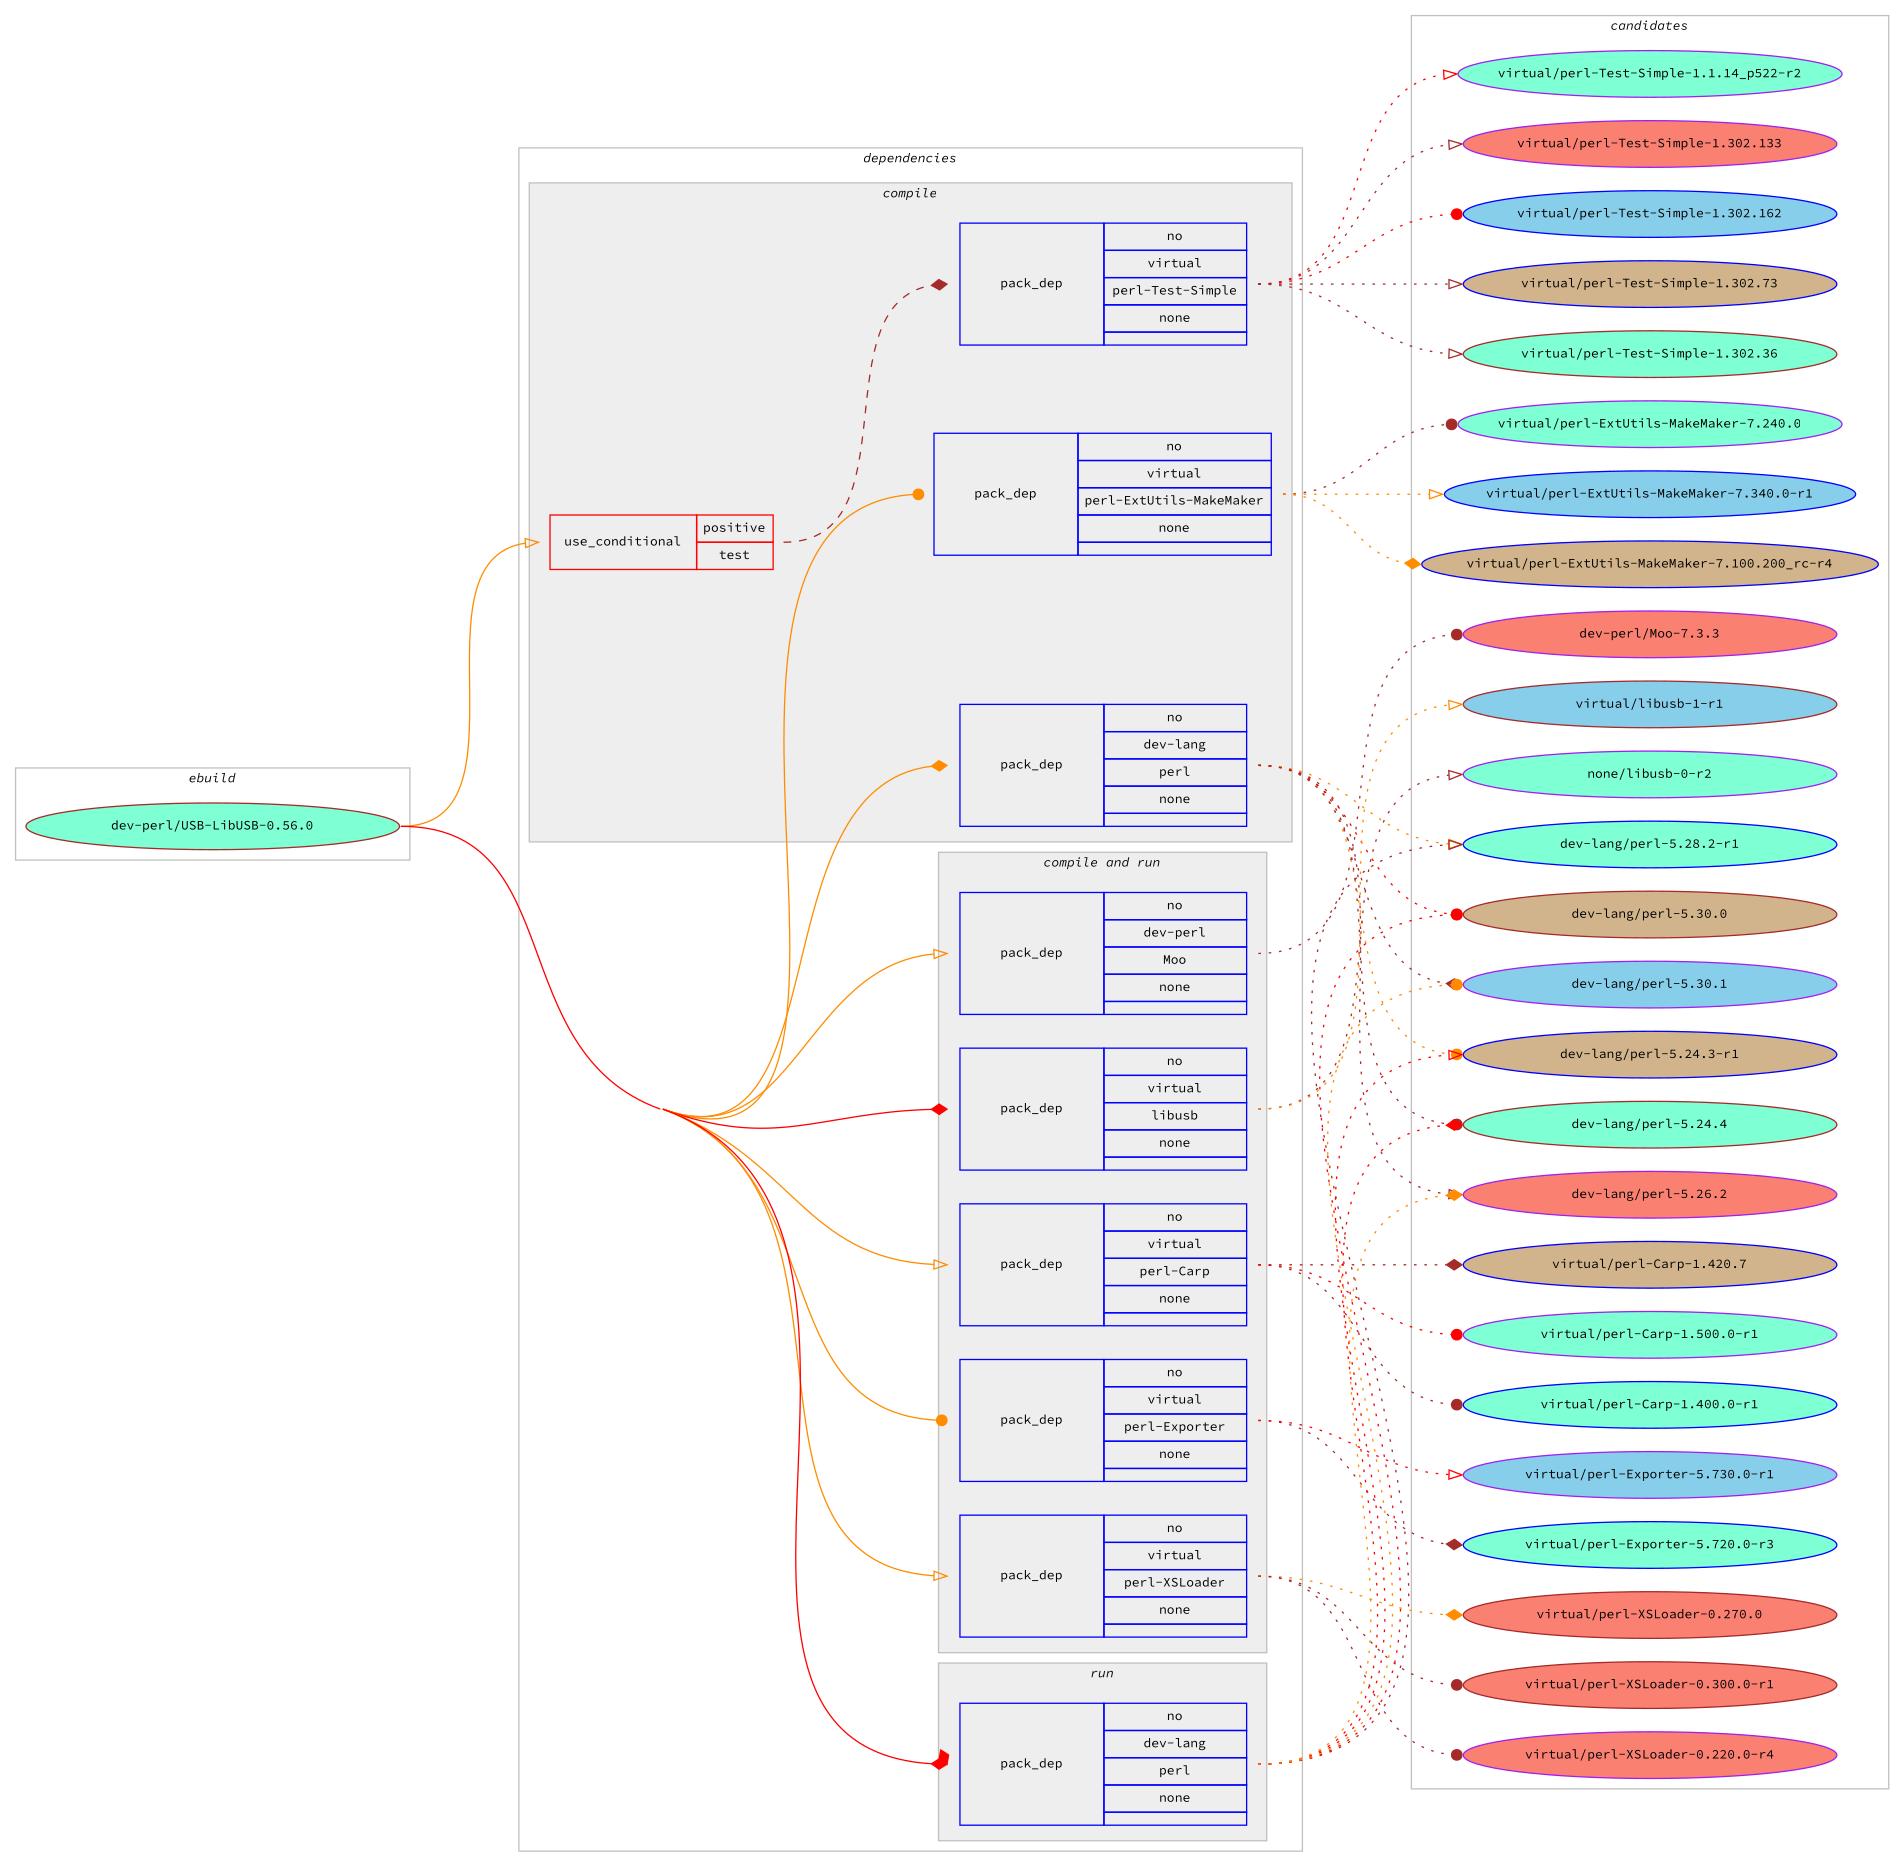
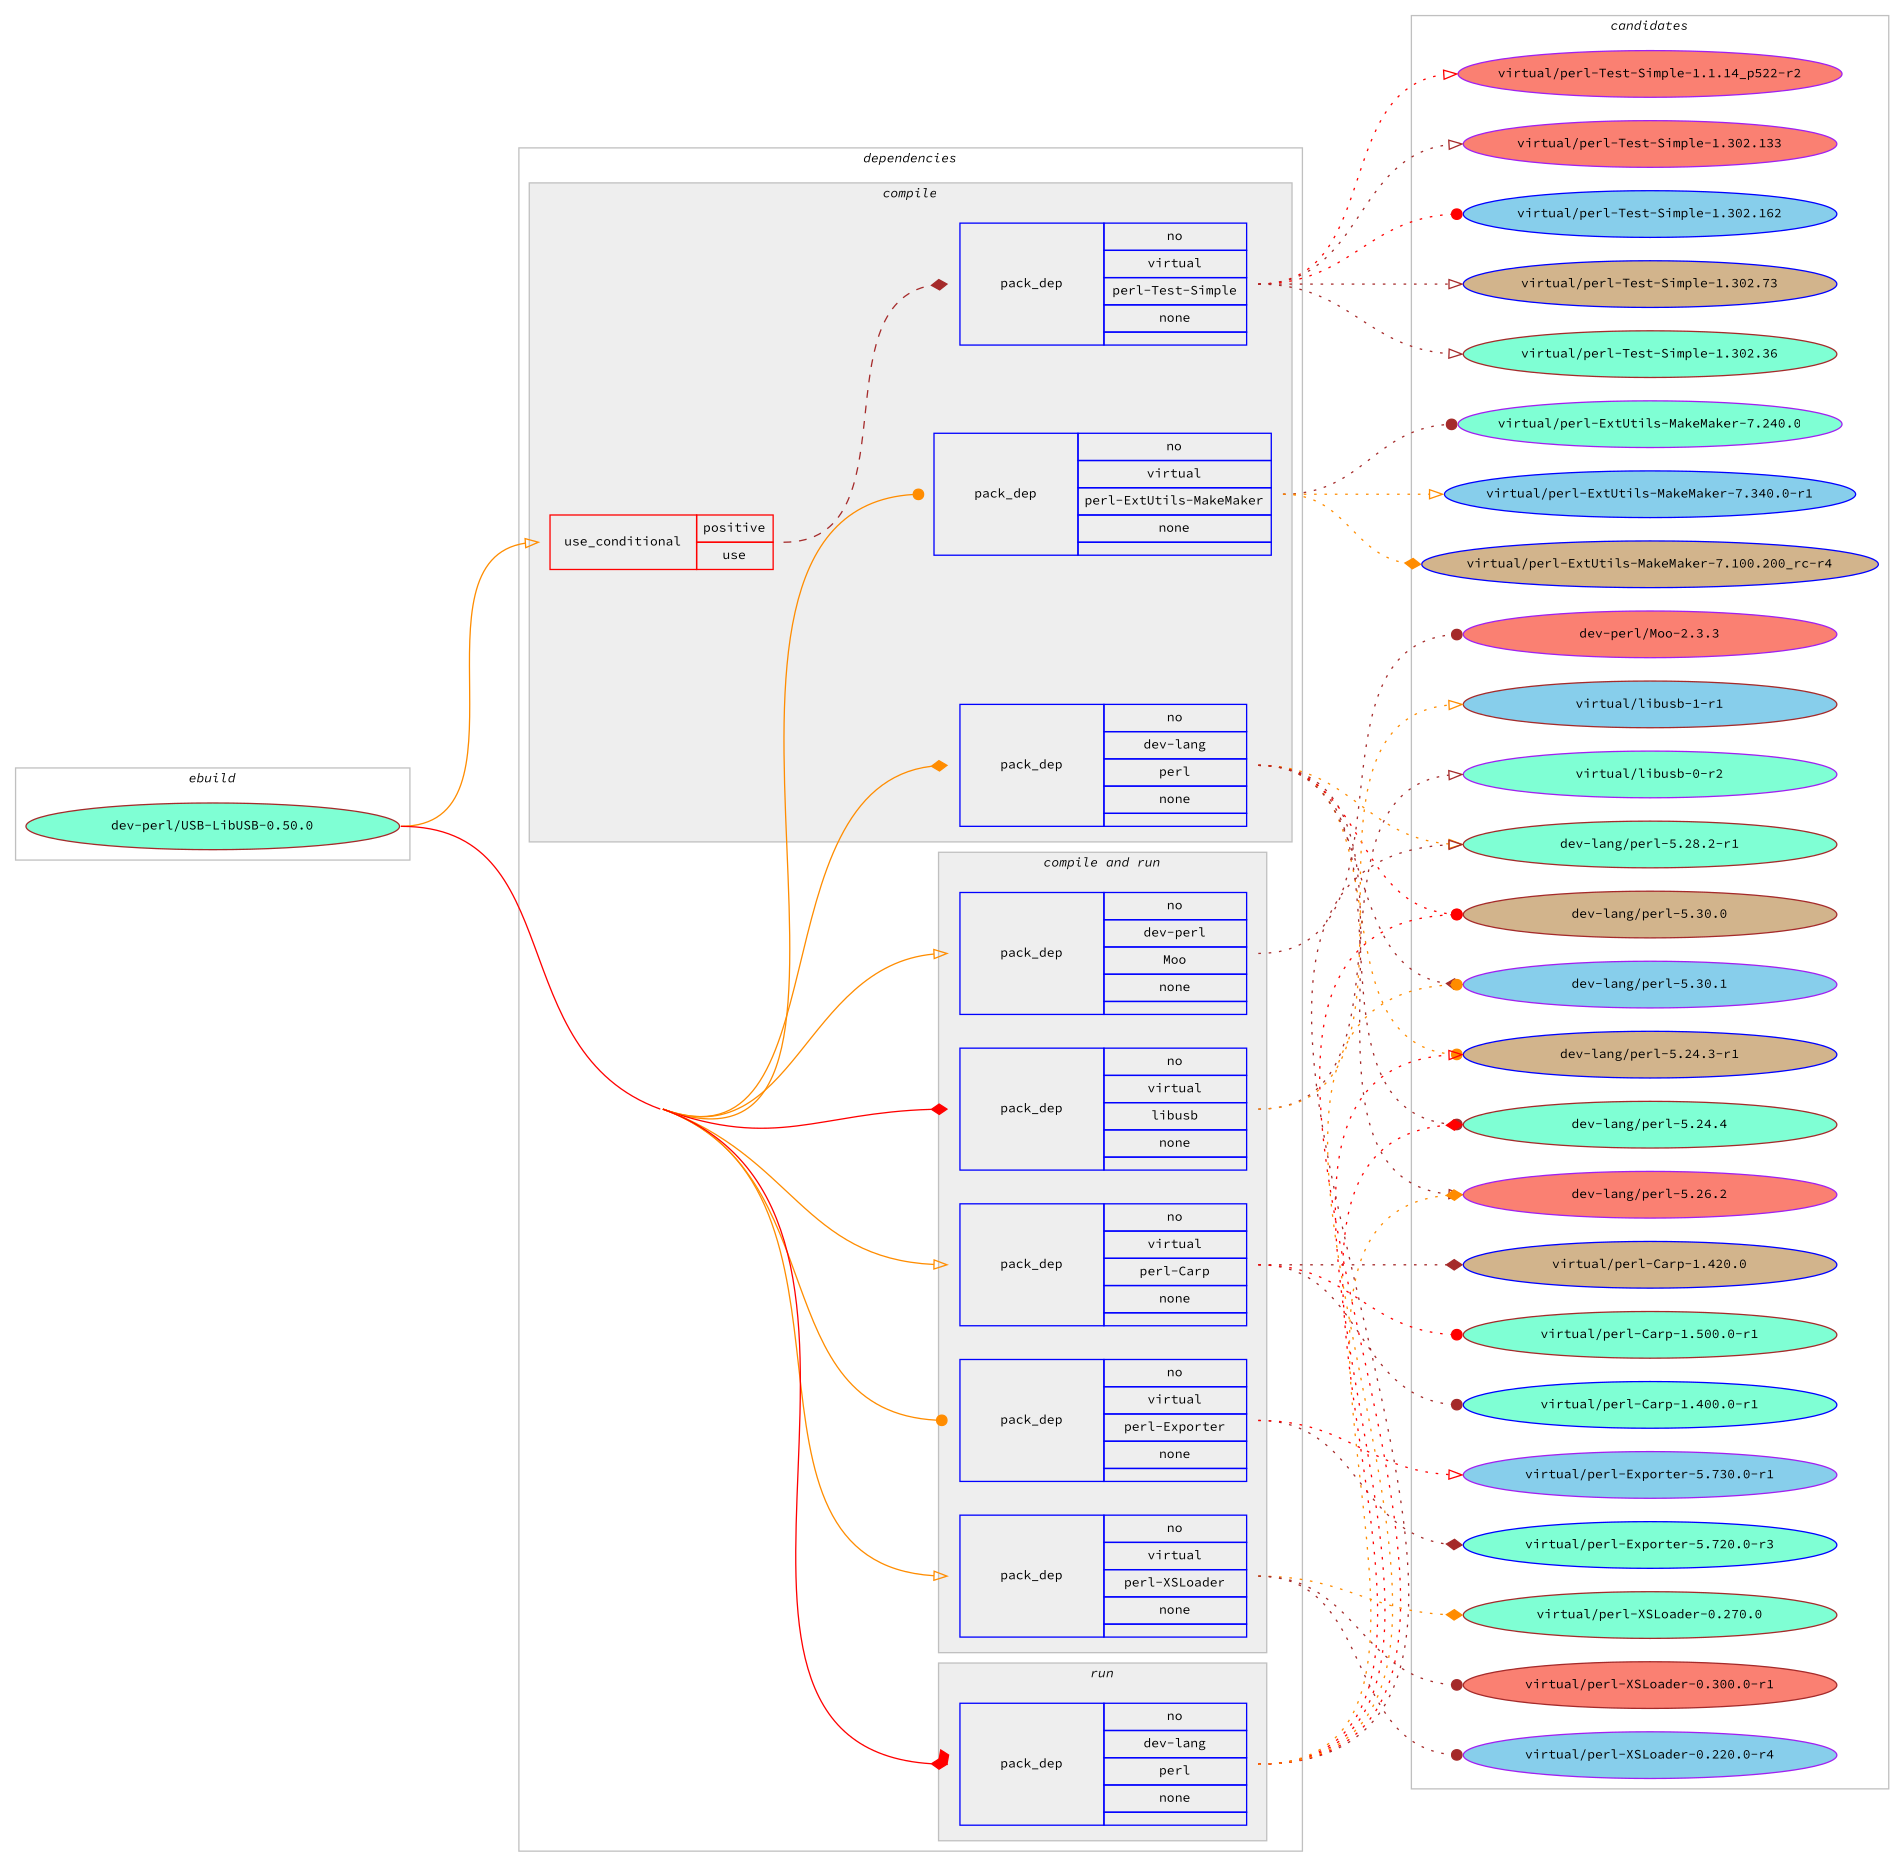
(1650, 74) -> (1650, 74)
(735, 555) -> (735, 555)
(1650, 634) -> (1650, 634)
(1650, 774) -> (1650, 774)
(213, 826) -> (213, 826)
(1650, 844) -> (1650, 844)
(1650, 1265) -> (1650, 1265)
(1650, 1335) -> (1650, 1335)
(1650, 1615) -> (1650, 1615)
(1650, 1755) -> (1650, 1755)
